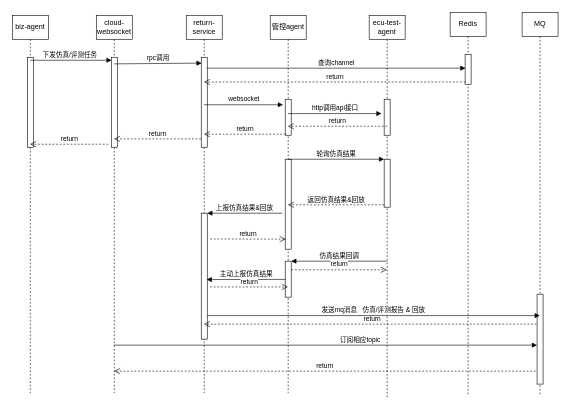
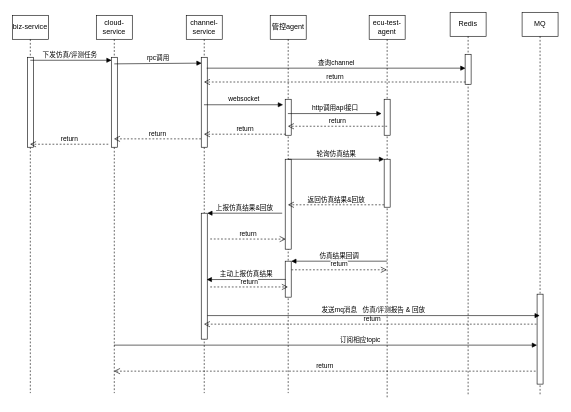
(30, 27) -> (30, 27)
(114, 27) -> (114, 27)
(204, 27) -> (204, 27)
